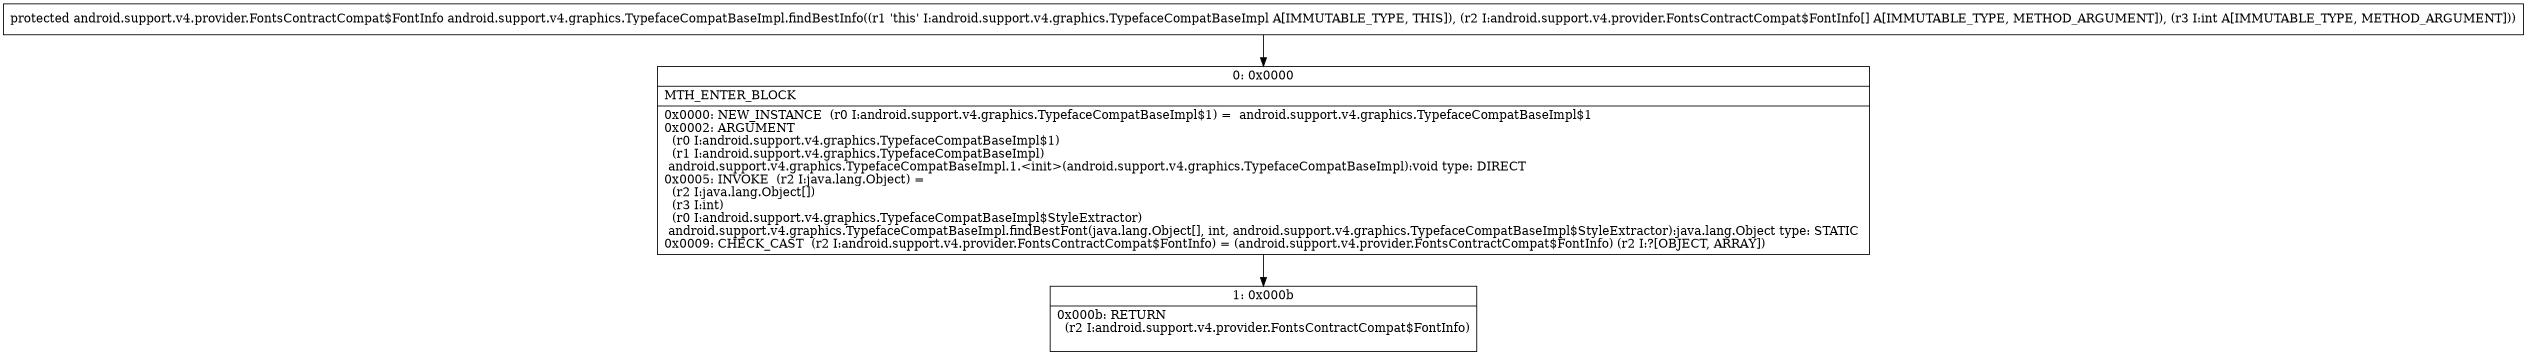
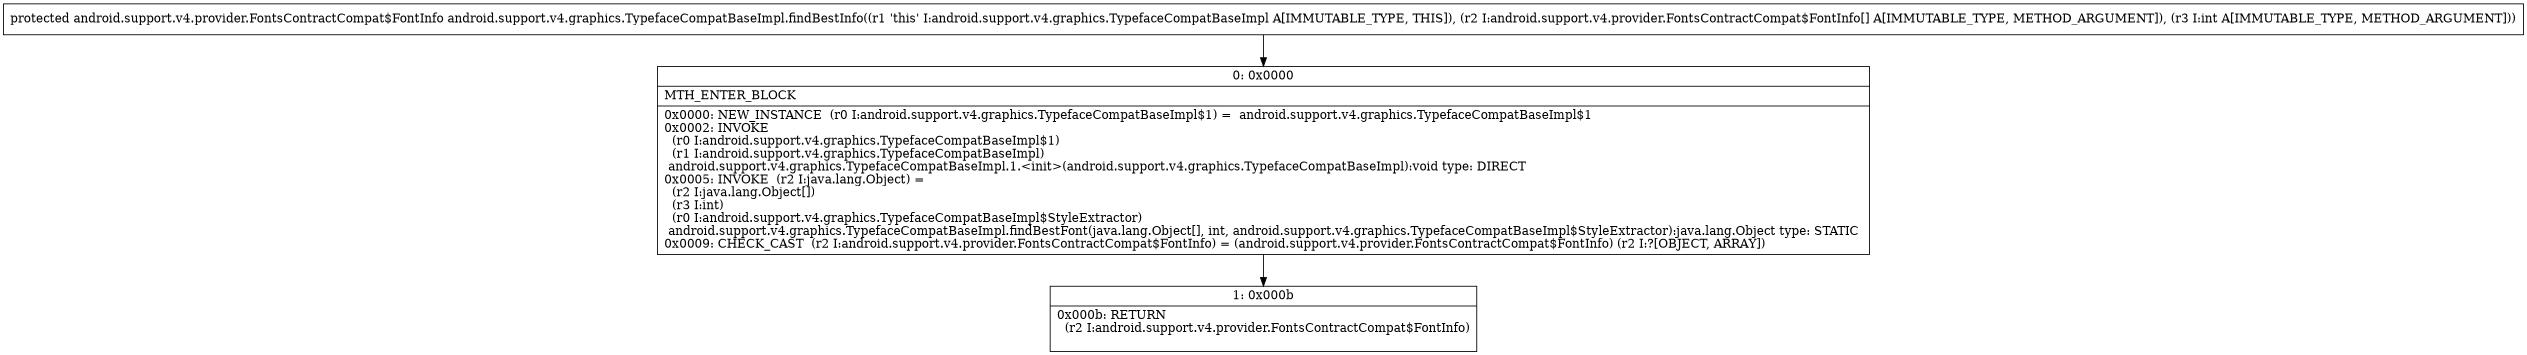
(733, 128) -> (721, 128)
